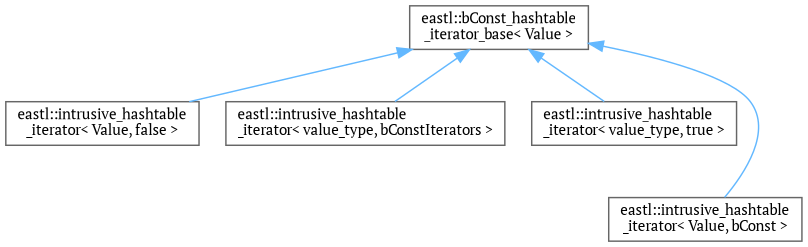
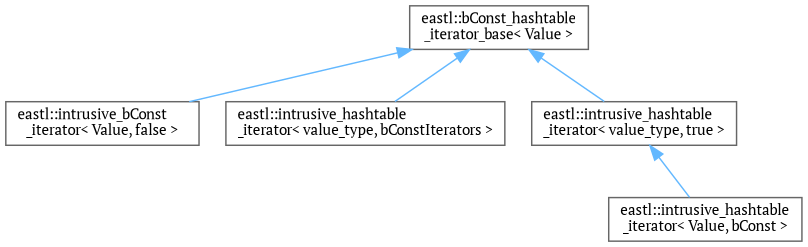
(730, 85) -> (674, 177)
(102, 123) -> (102, 123)
